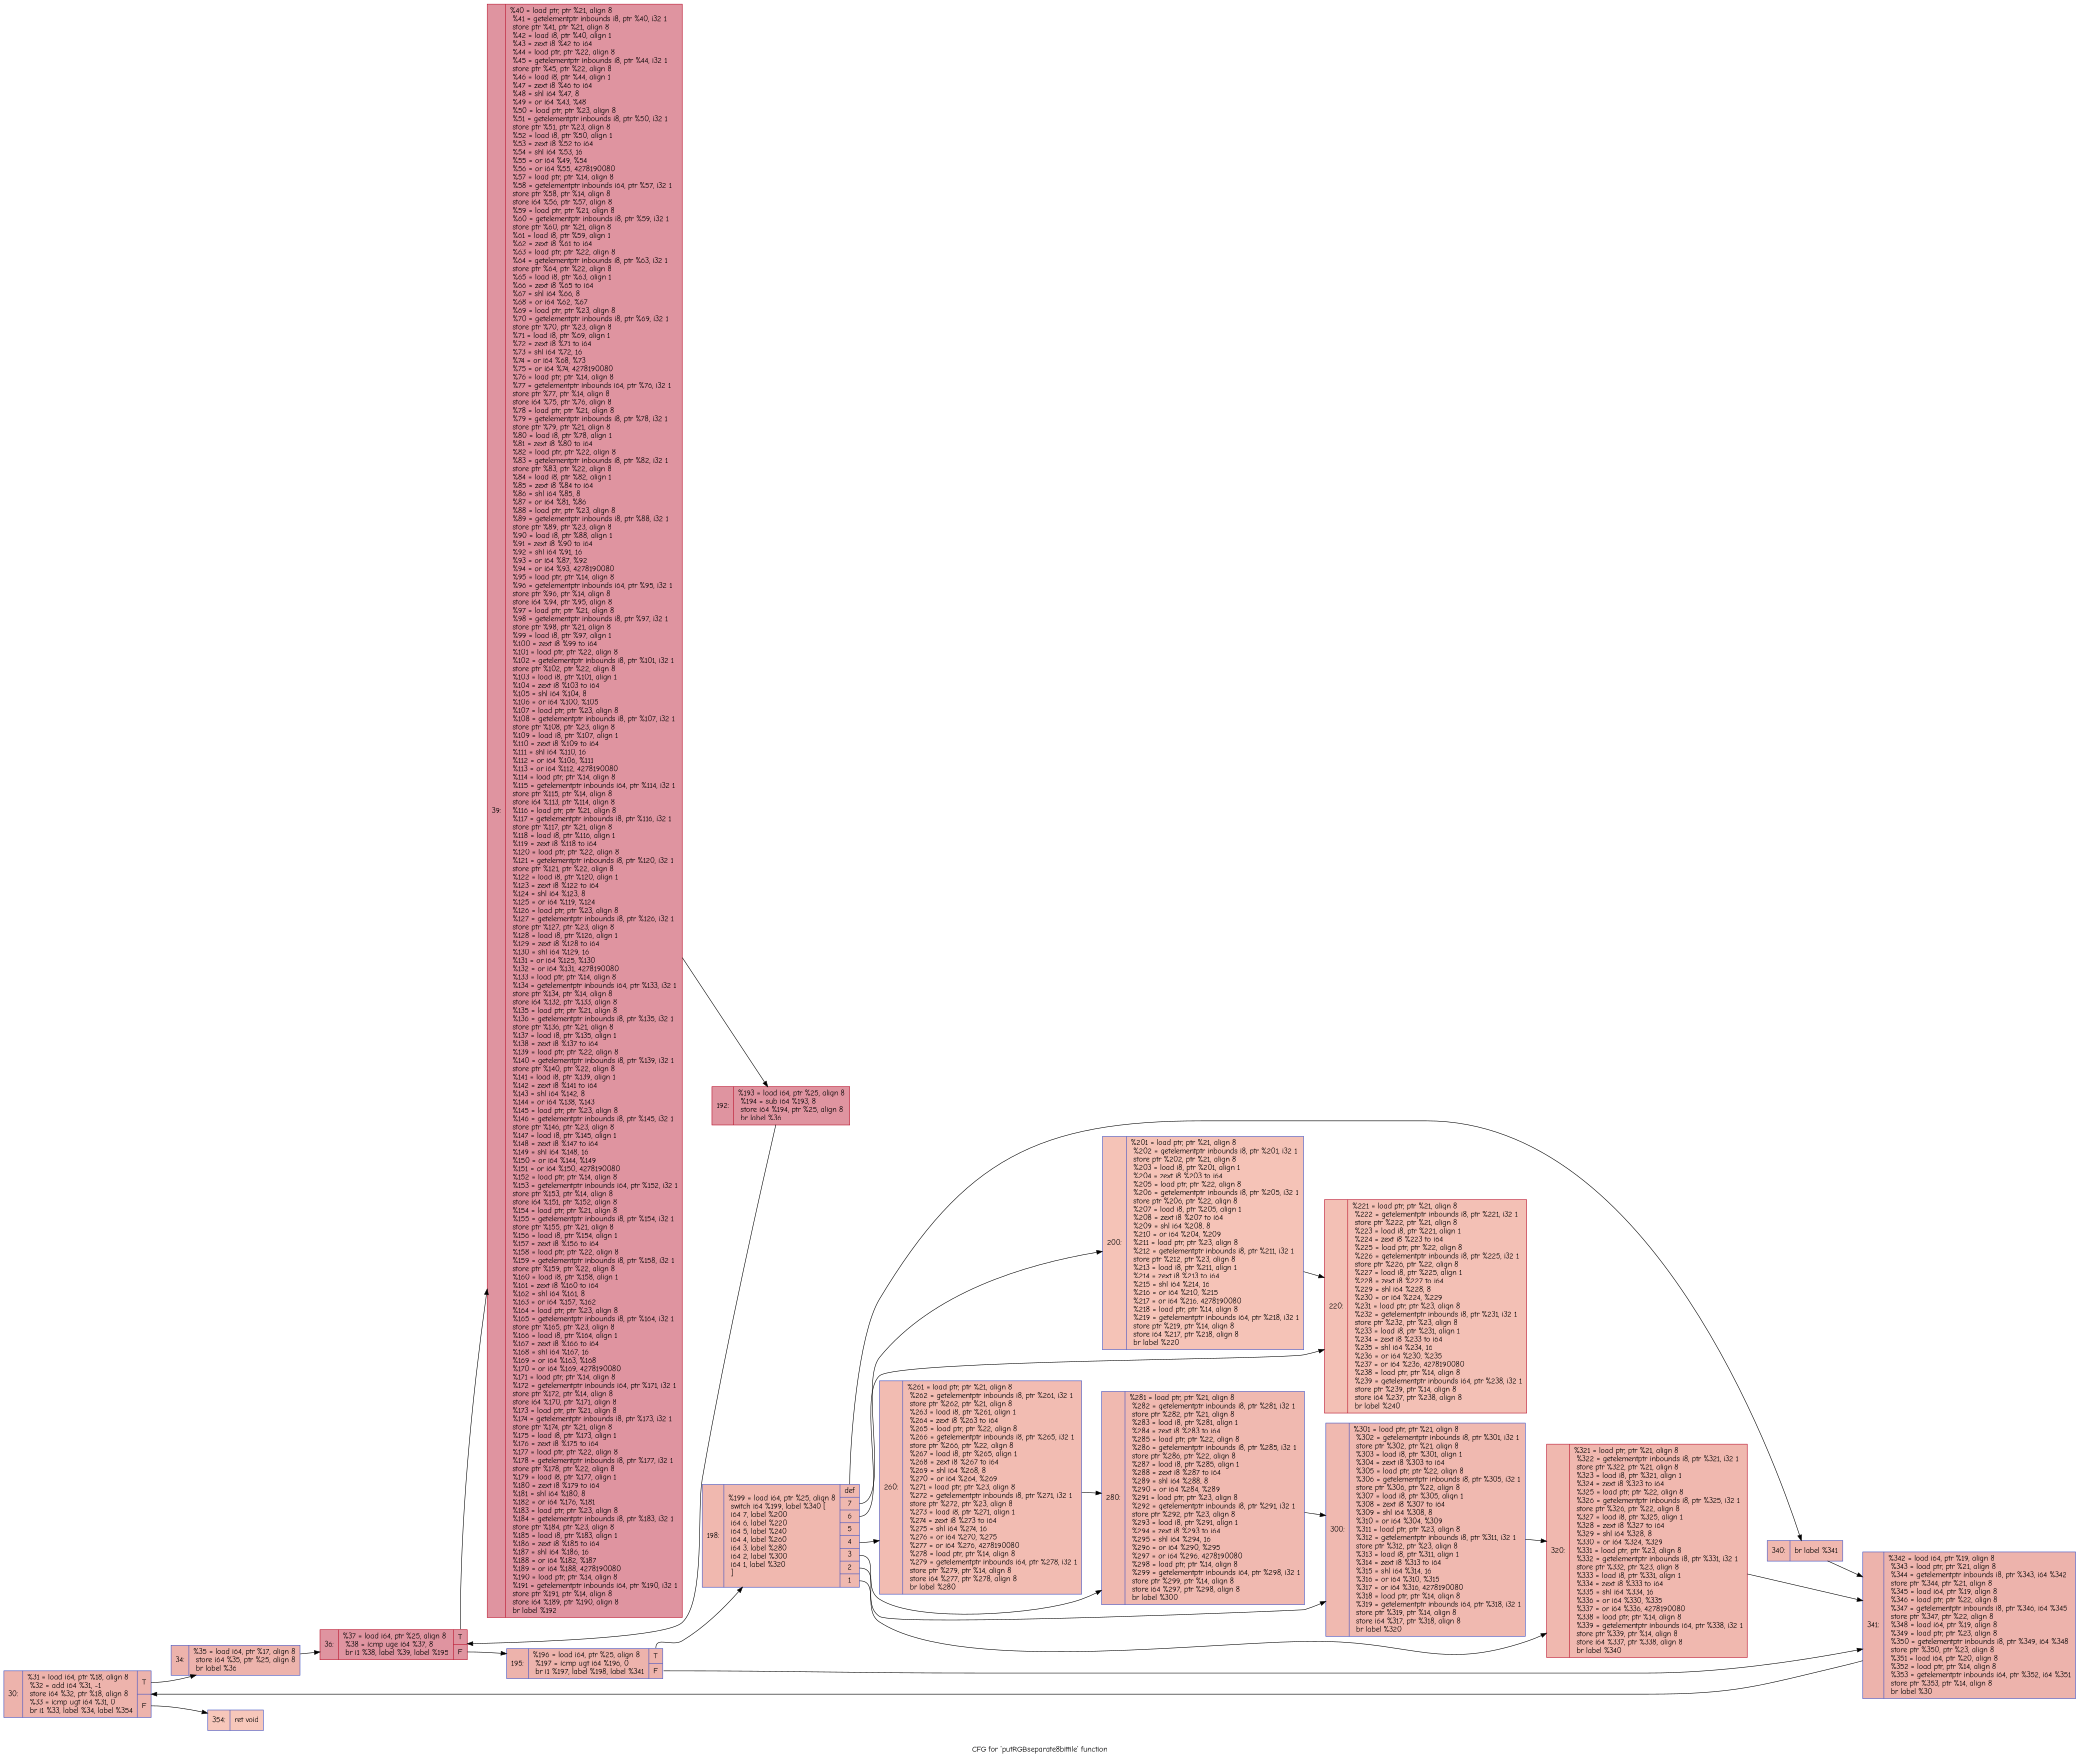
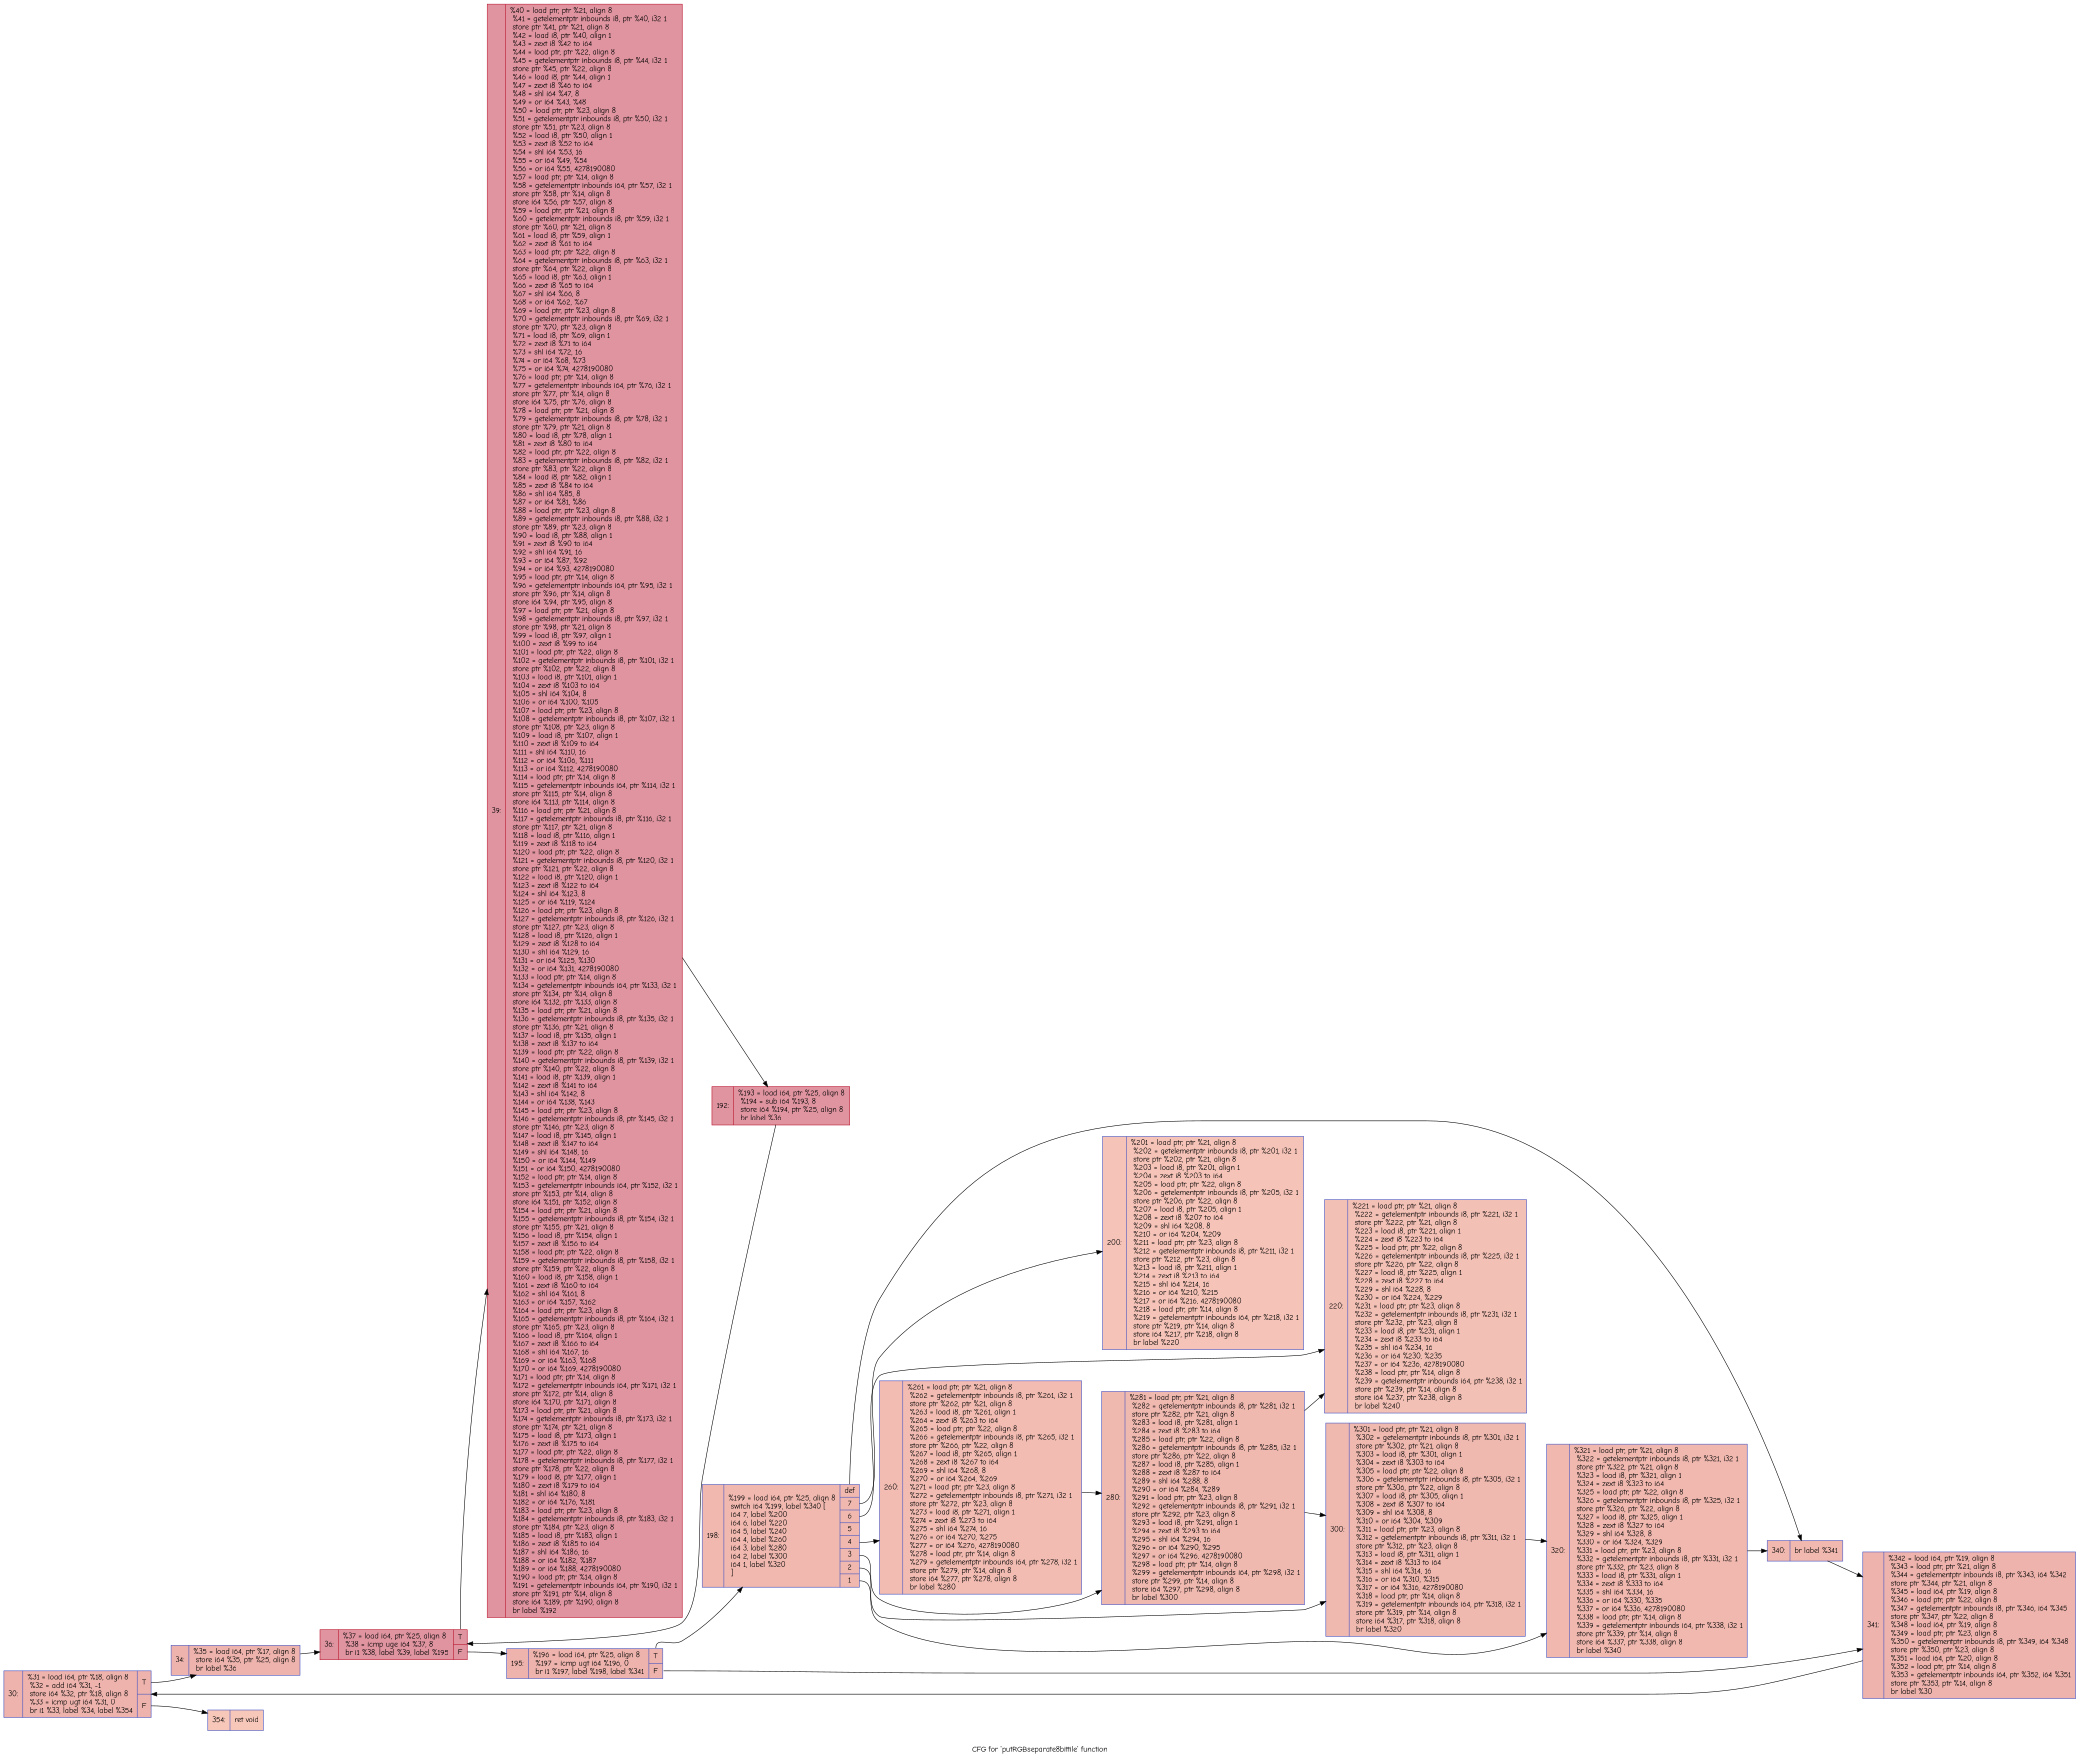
(1311, 1274) -> (1312, 1404)
(1426, 1306) -> (1426, 1306)
(1647, 1551) -> (1647, 1551)
(1802, 1587) -> (1754, 1551)
